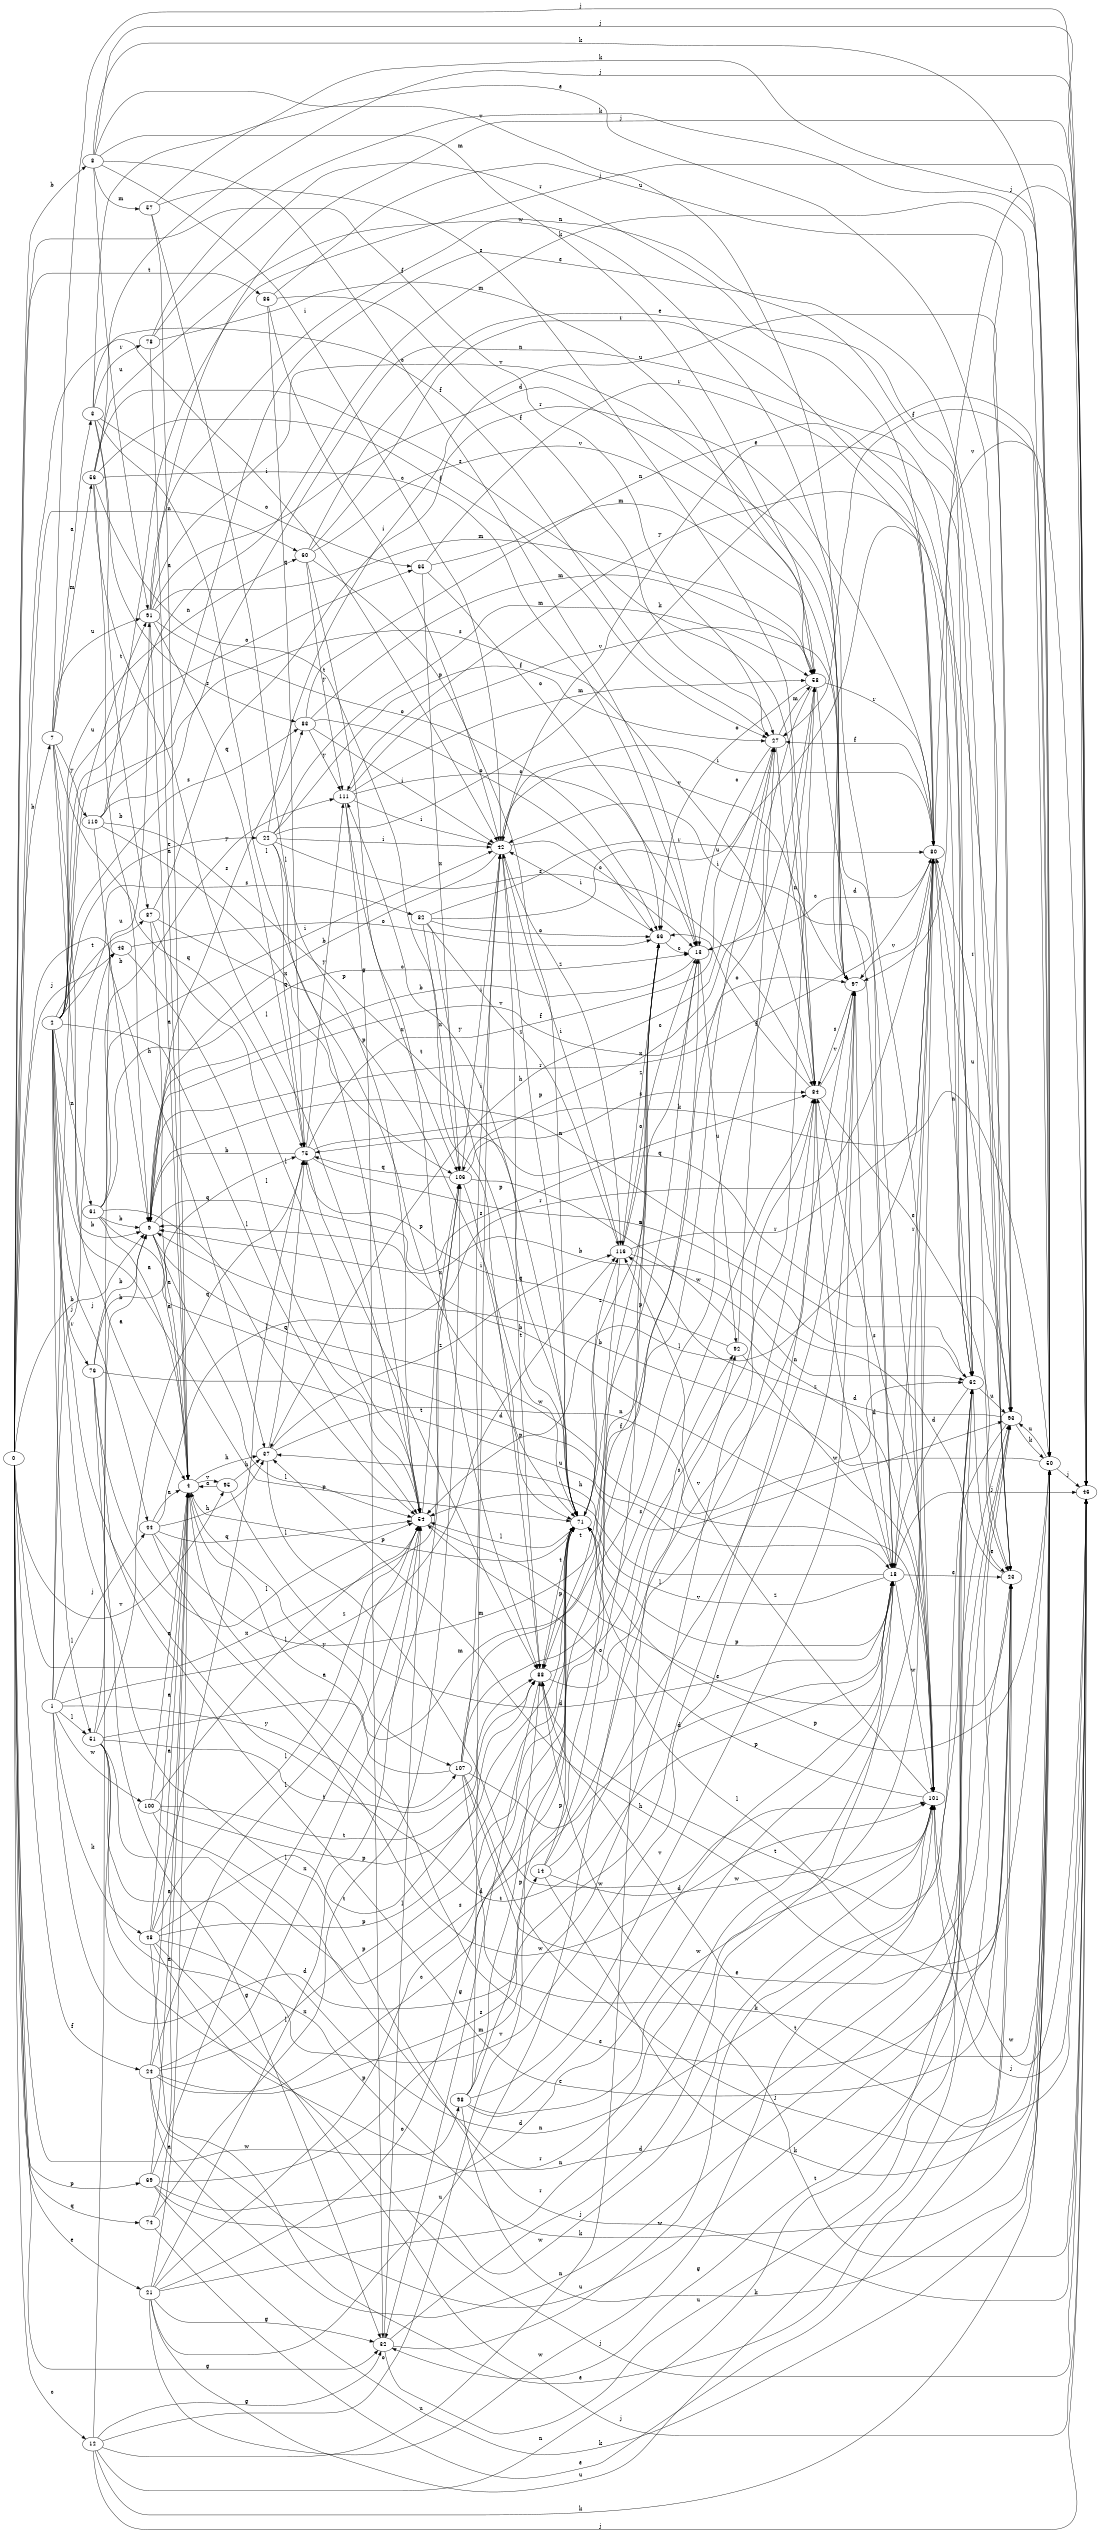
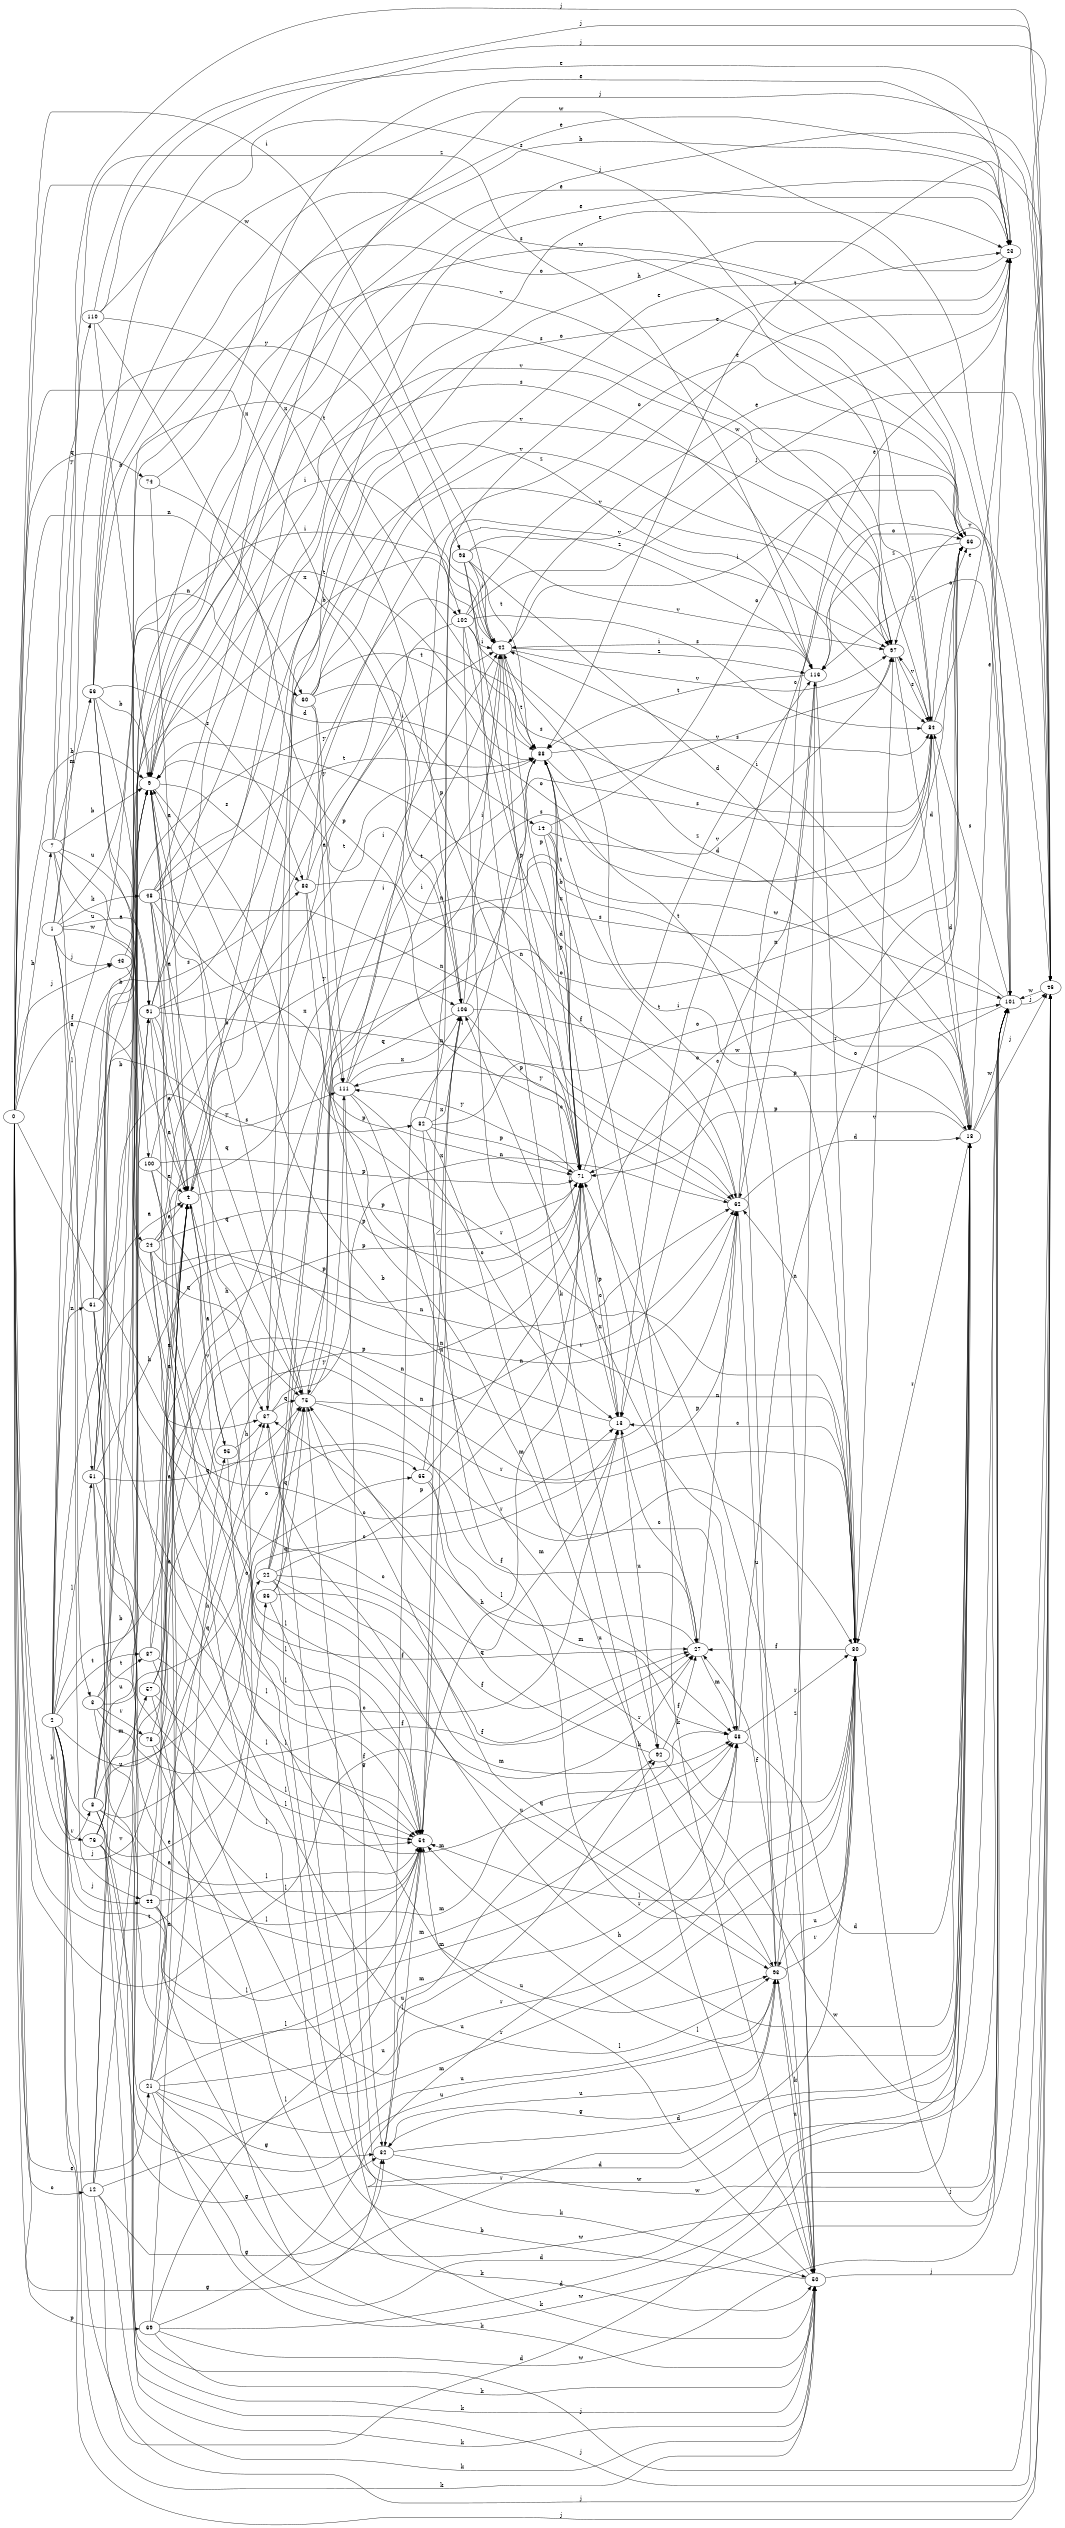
(131, 614) -> (233, 755)
(798, 914) -> (718, 1429)
(385, 1545) -> (398, 1213)
(561, 1594) -> (561, 899)
(461, 1769) -> (463, 621)
(461, 1992) -> (463, 1023)
(1023, 2184) -> (534, 1128)
